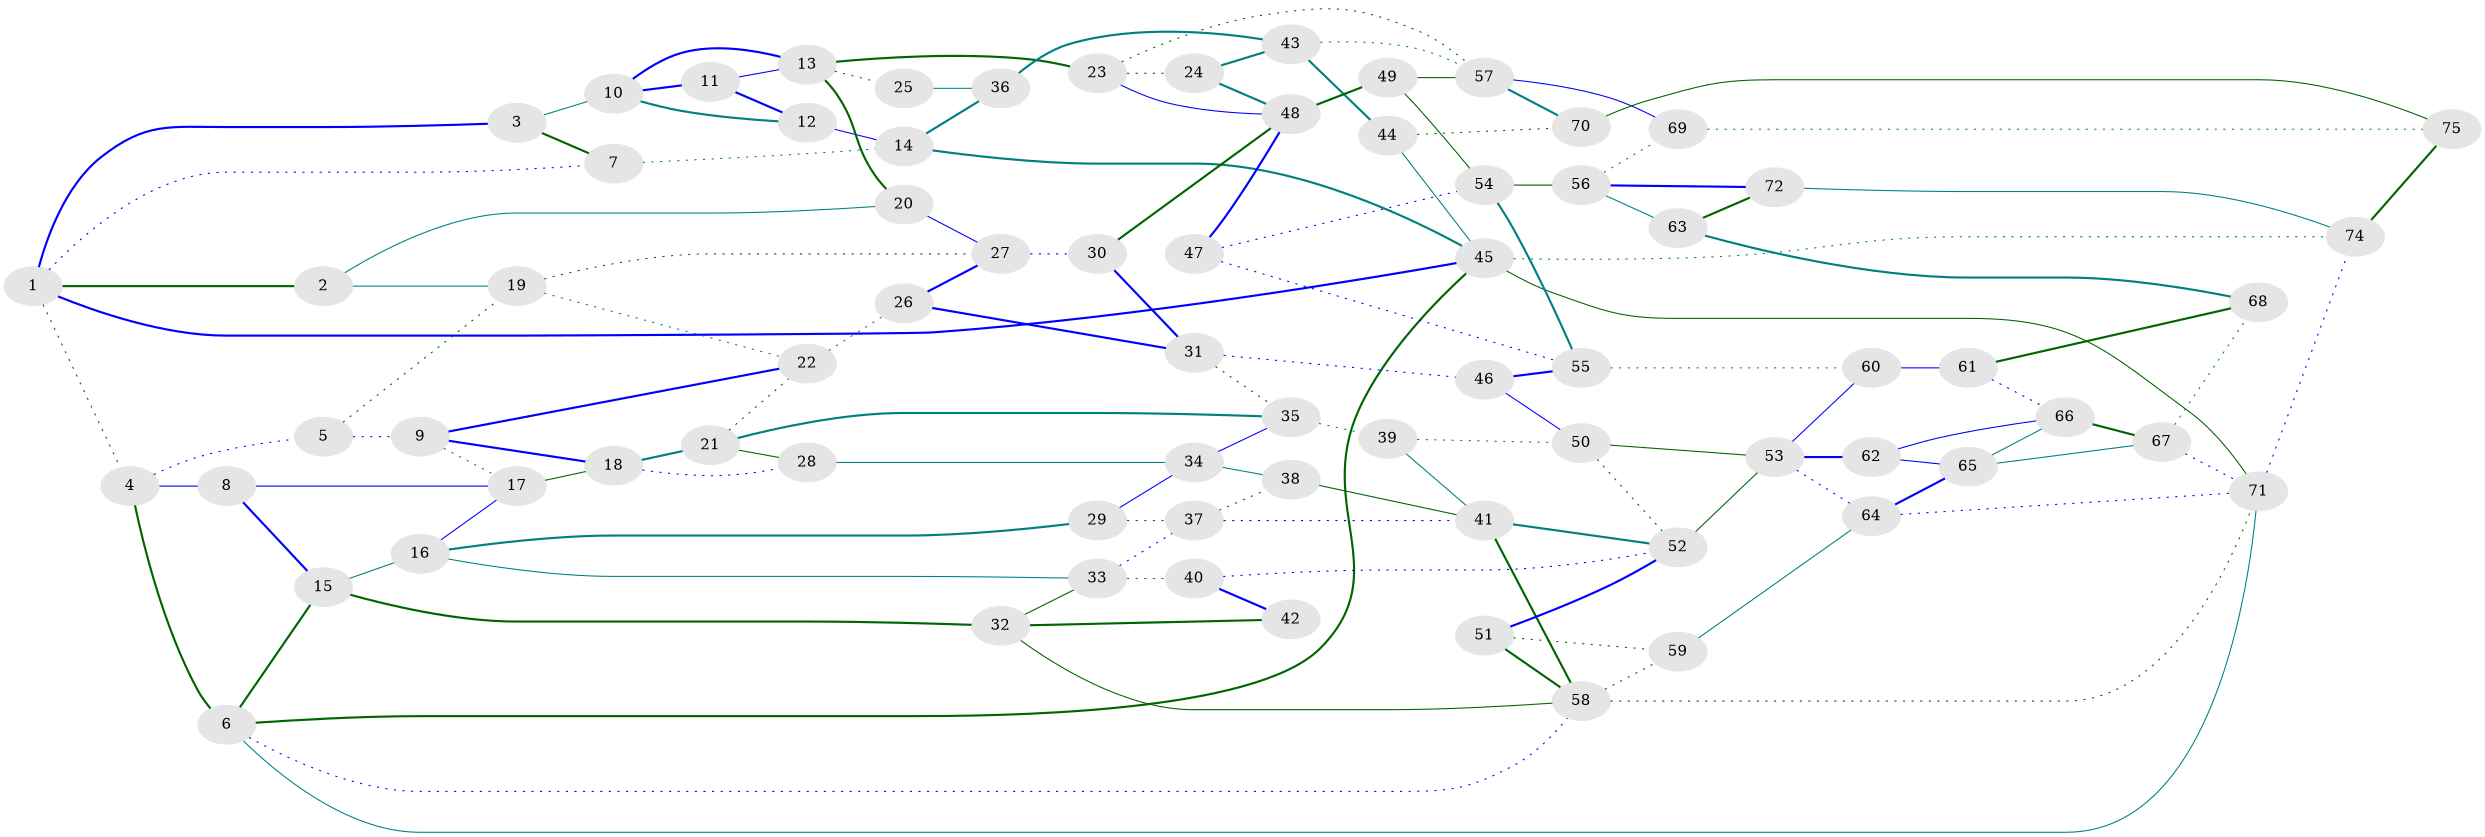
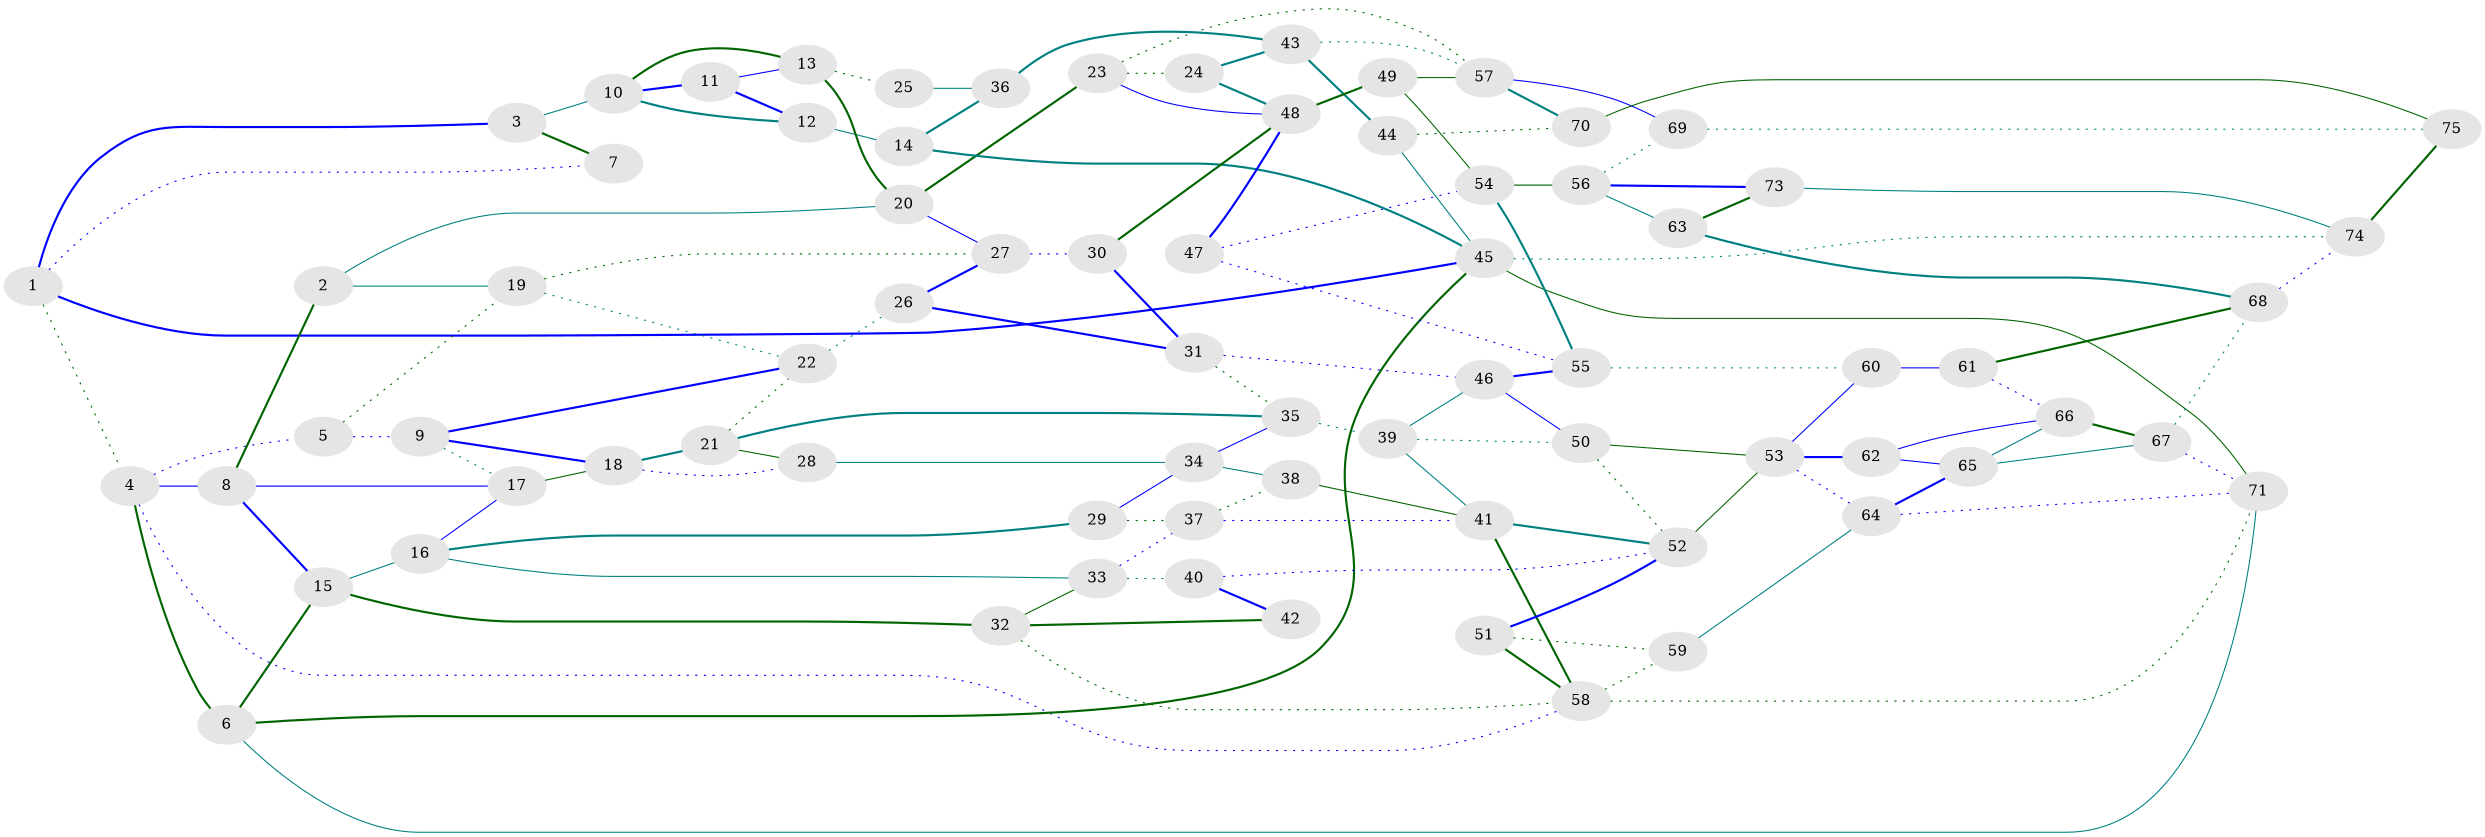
(703, 49) -> (703, 49)
(953, 56) -> (1001, 139)
(847, 132) -> (847, 132)
(759, 156) -> none
(1775, 187) -> (1775, 187)
(178, 286) -> (275, 386)
(2307, 364) -> (2307, 270)
none -> (1436, 409)
(1279, 710) -> (1279, 710)
(915, 791) -> (817, 675)
